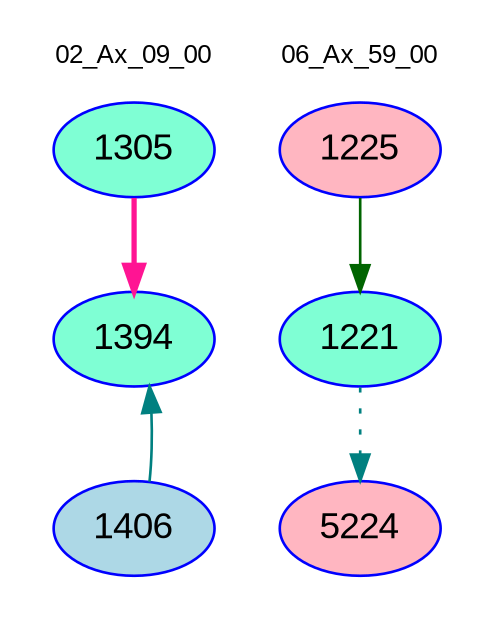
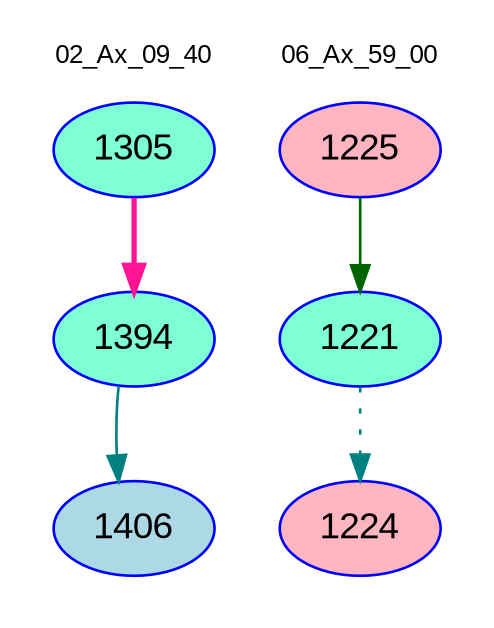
(134, 57) -> (134, 57)
(152, 447) -> (117, 421)
(360, 528) -> (360, 528)
